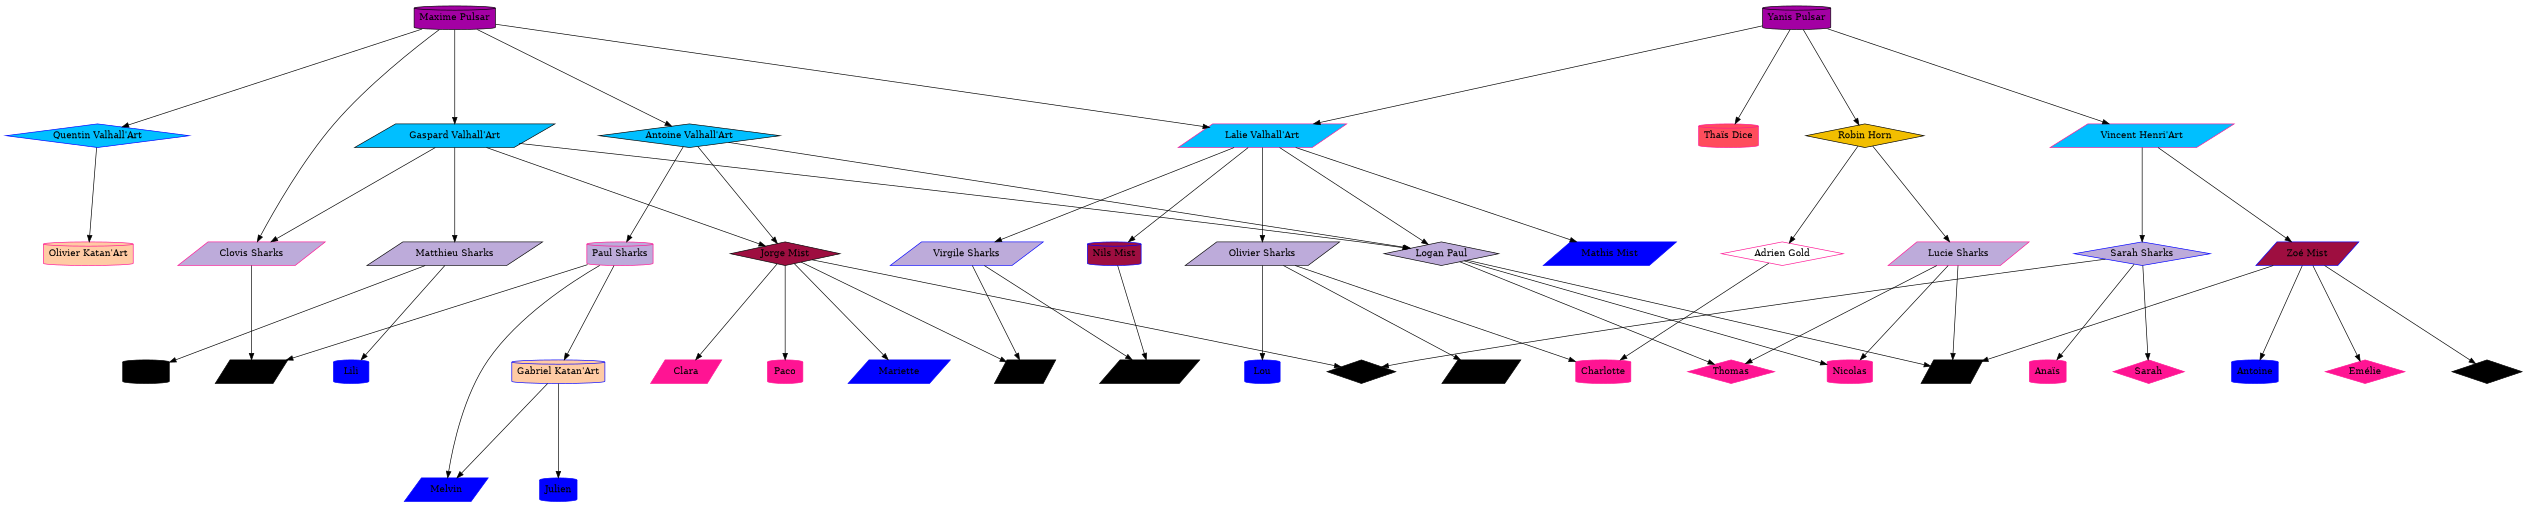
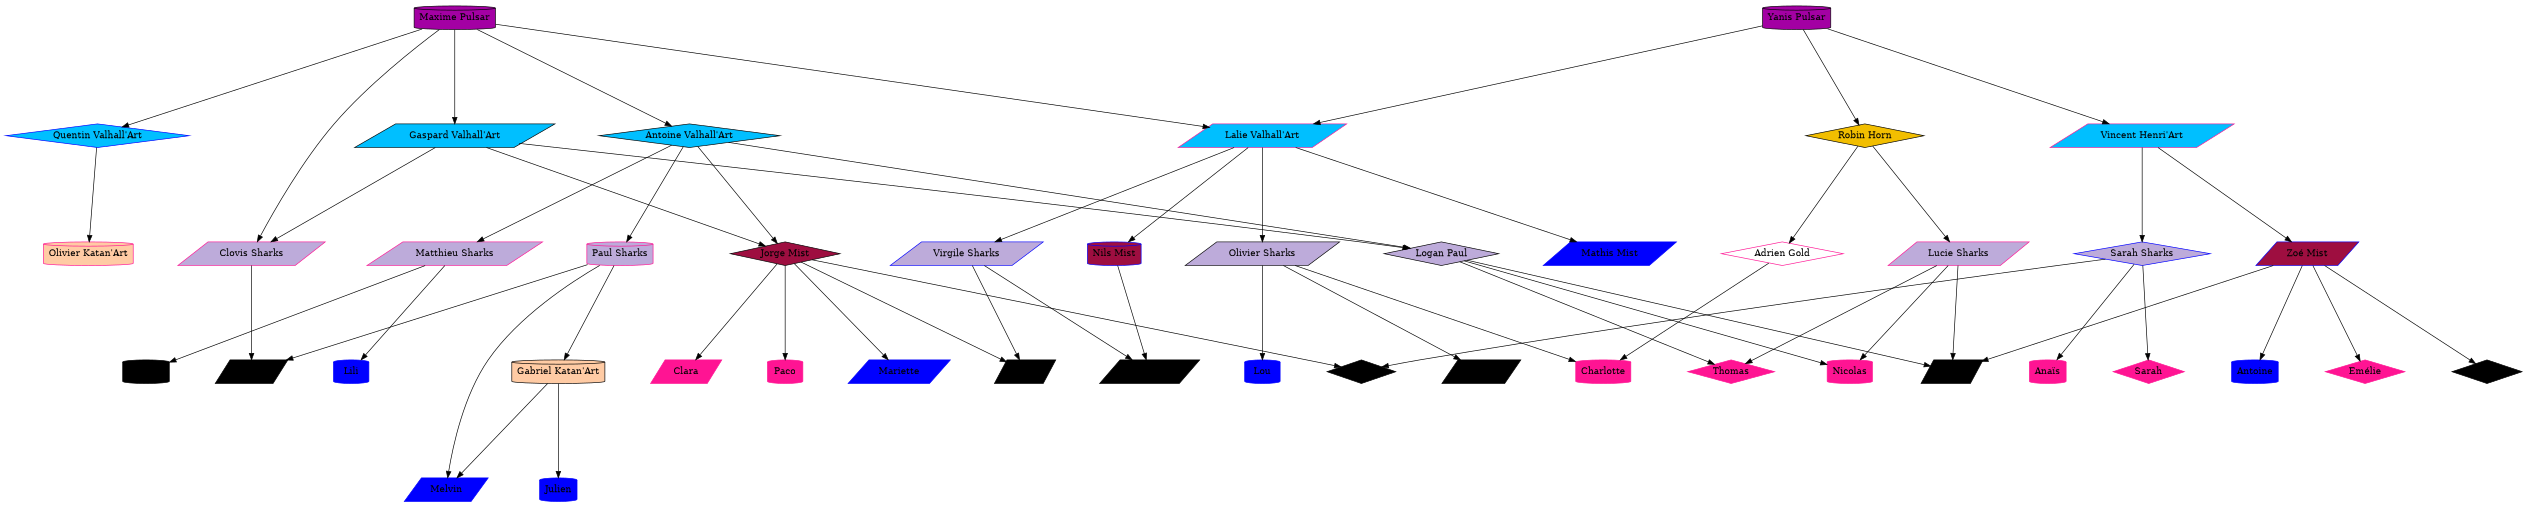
(1729, 136) -> none
(455, 191) -> (577, 192)
(1351, 194) -> none
(455, 254) -> (455, 254)
(558, 372) -> (558, 372)
